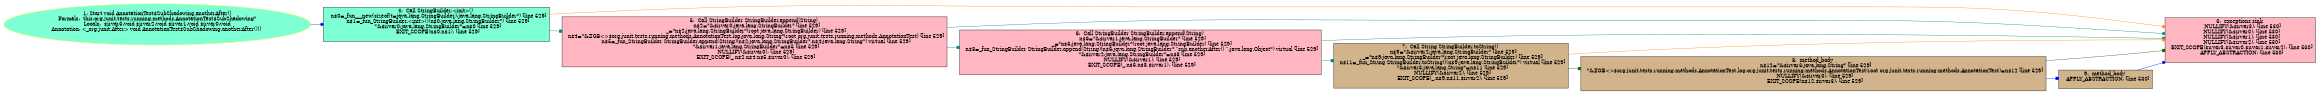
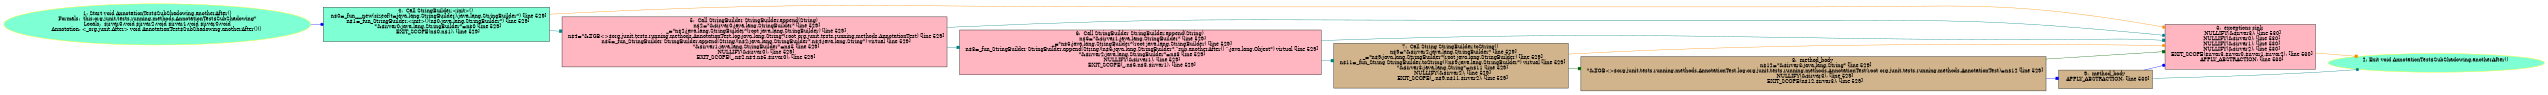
none -> (2436, 63)
